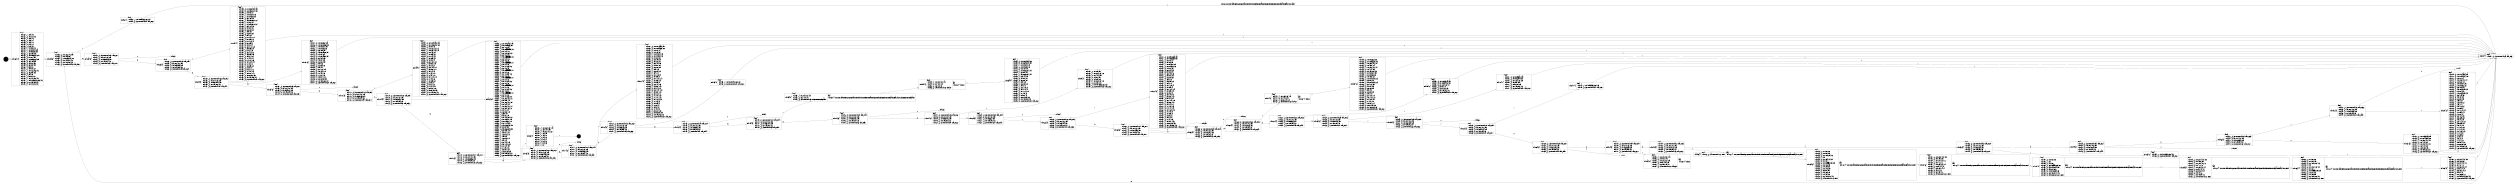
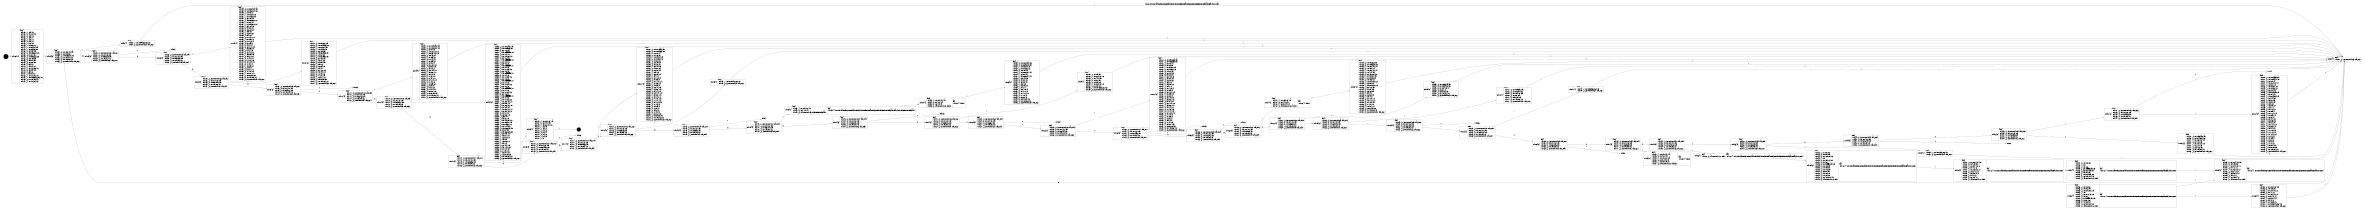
(2291, 168) -> (2195, 183)
